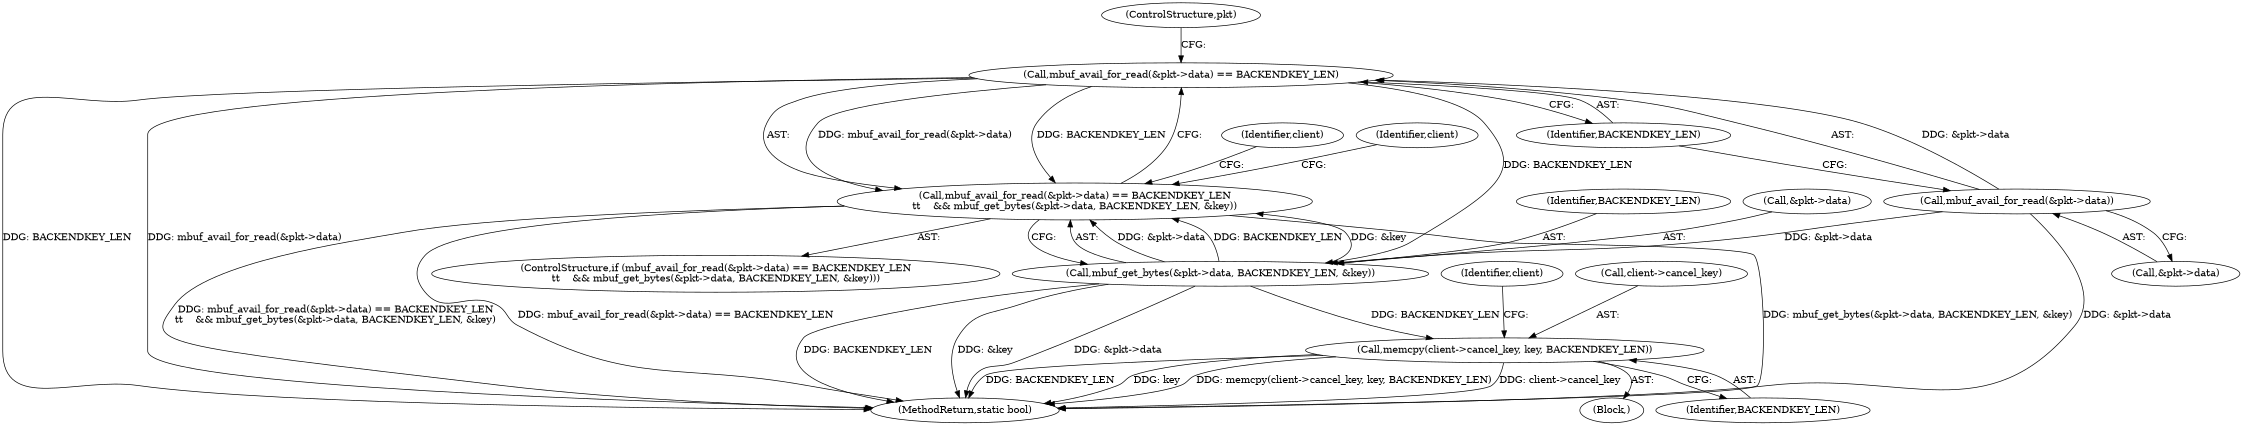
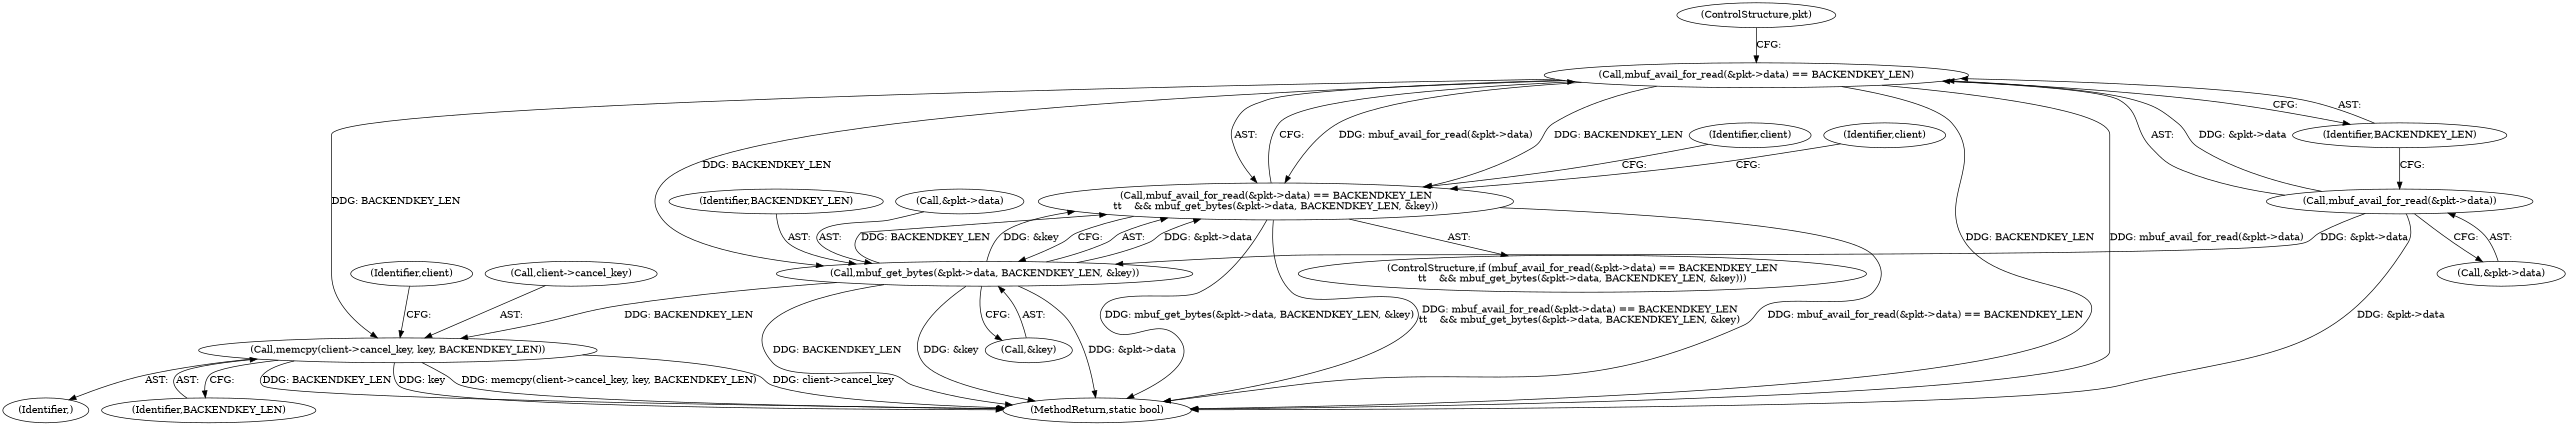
none -> (835, 97)
none -> (1029, 350)
(1612, 410) -> (46, 410)
